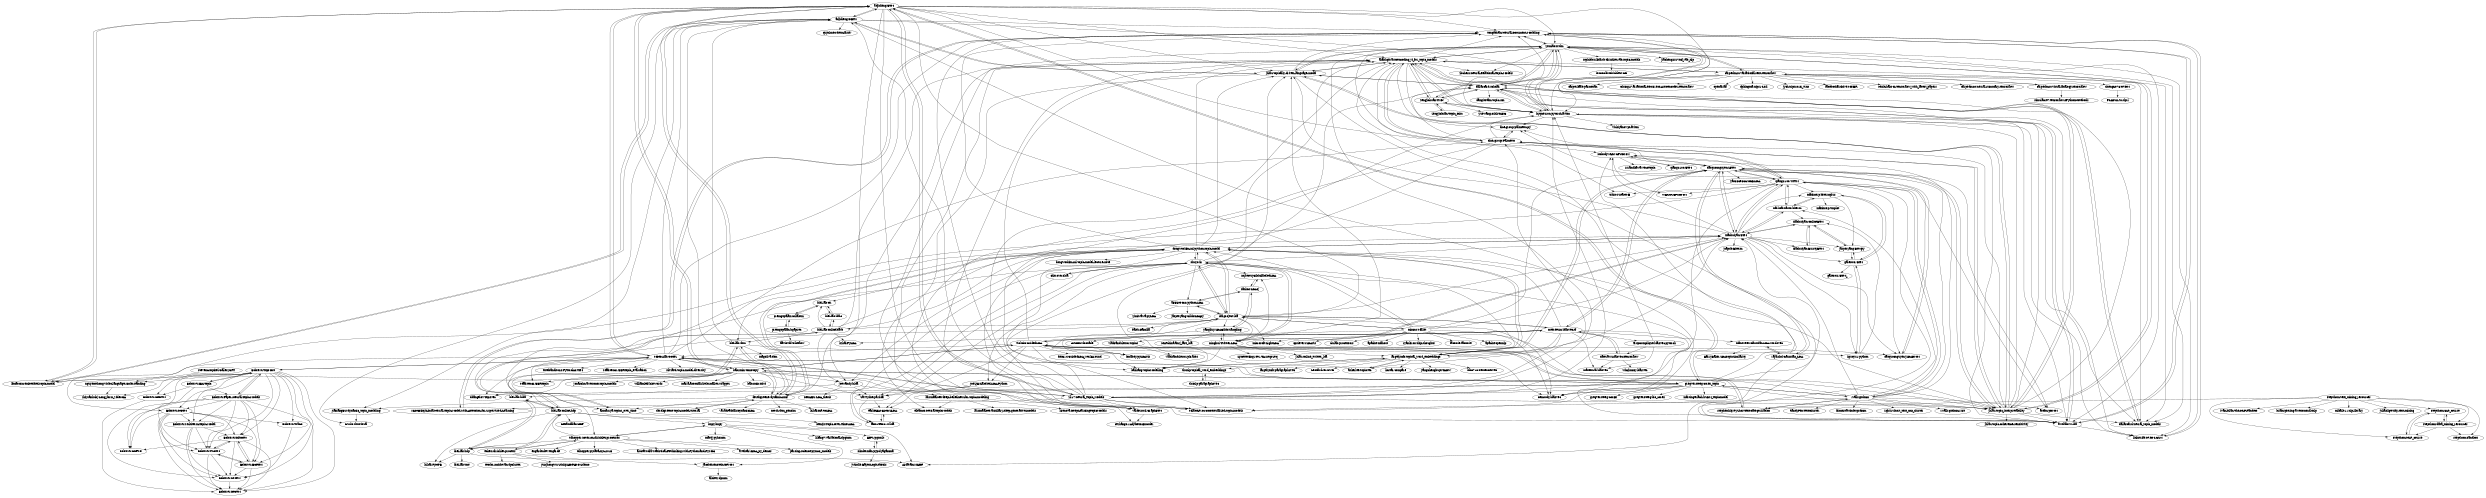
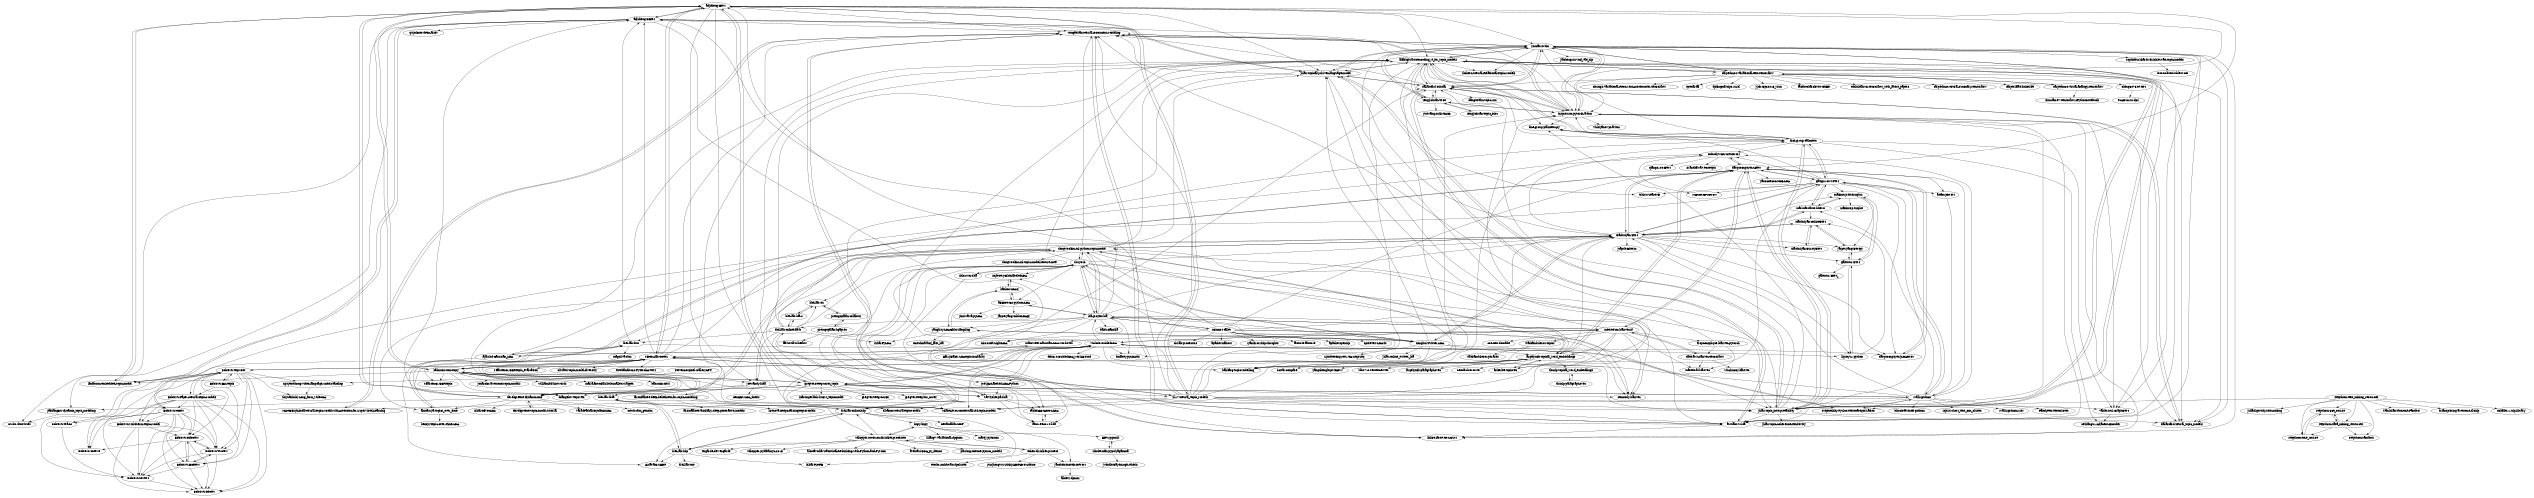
(1583, 87) -> (2020, 87)
(154, 398) -> none
(1947, 400) -> (1952, 301)
